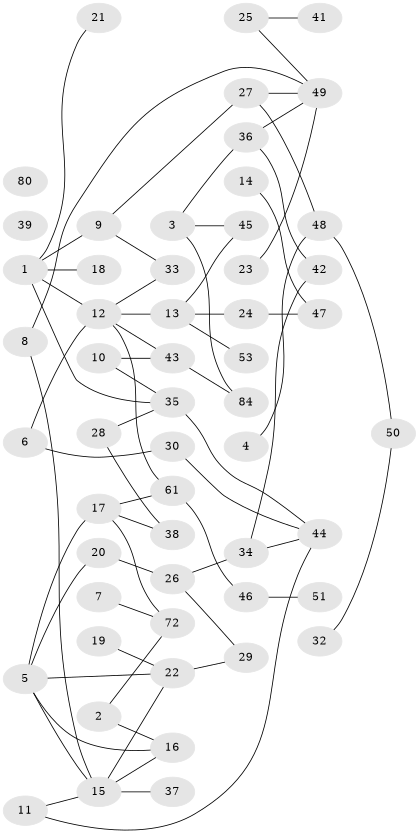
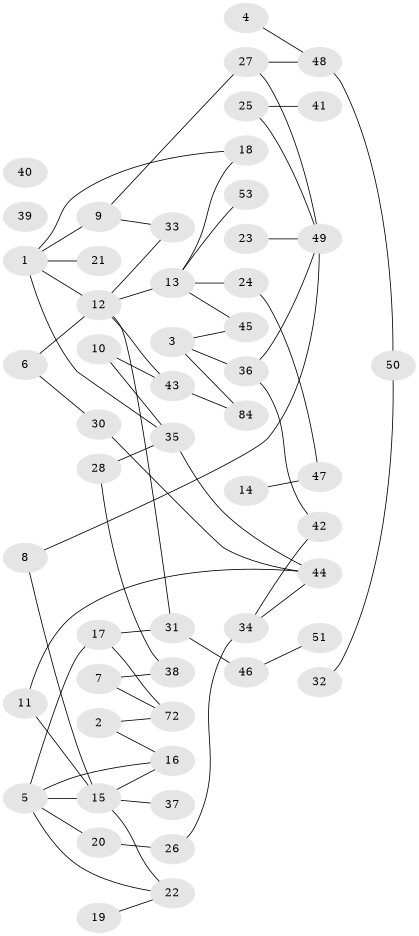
(25, 182) -> (25, 173)
none -> (207, 215)
(173, 491) -> (173, 628)
(136, 522) -> (130, 676)
(246, 658) -> none
